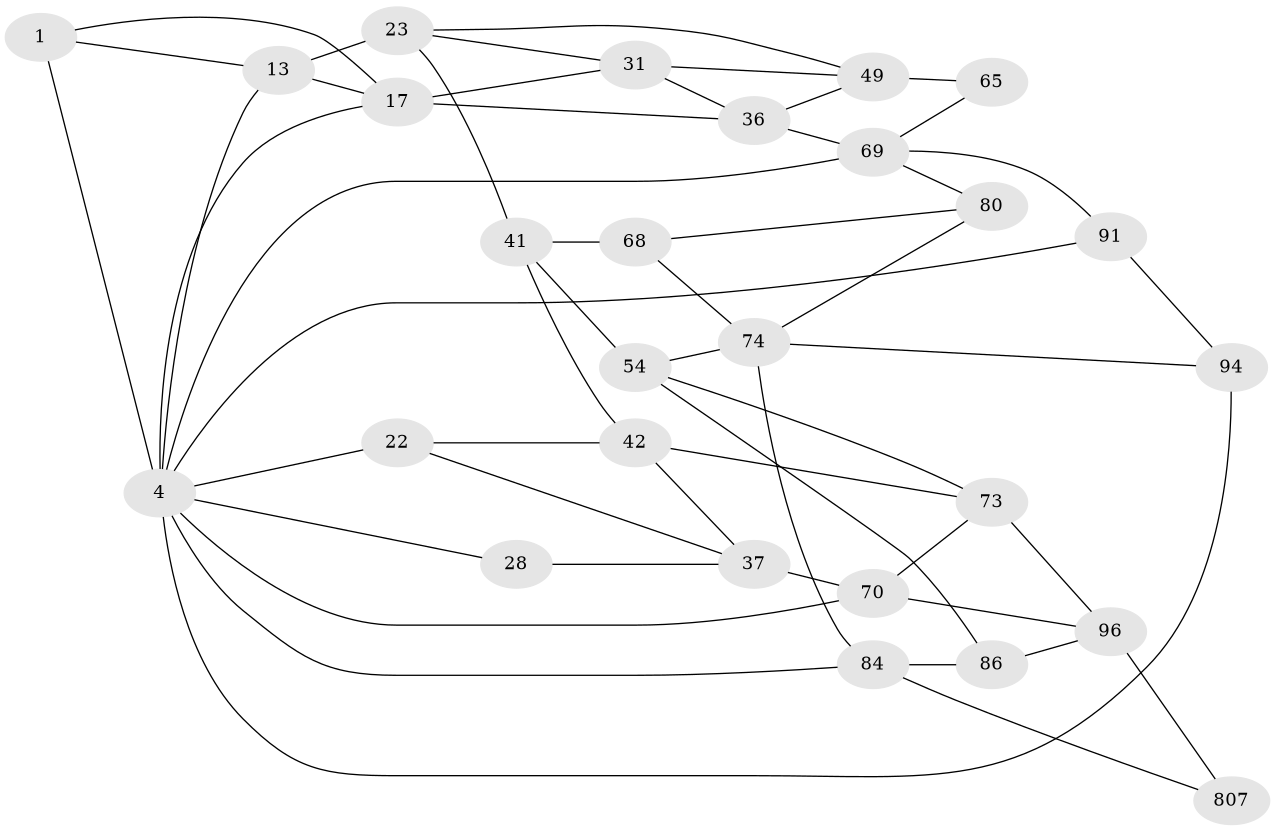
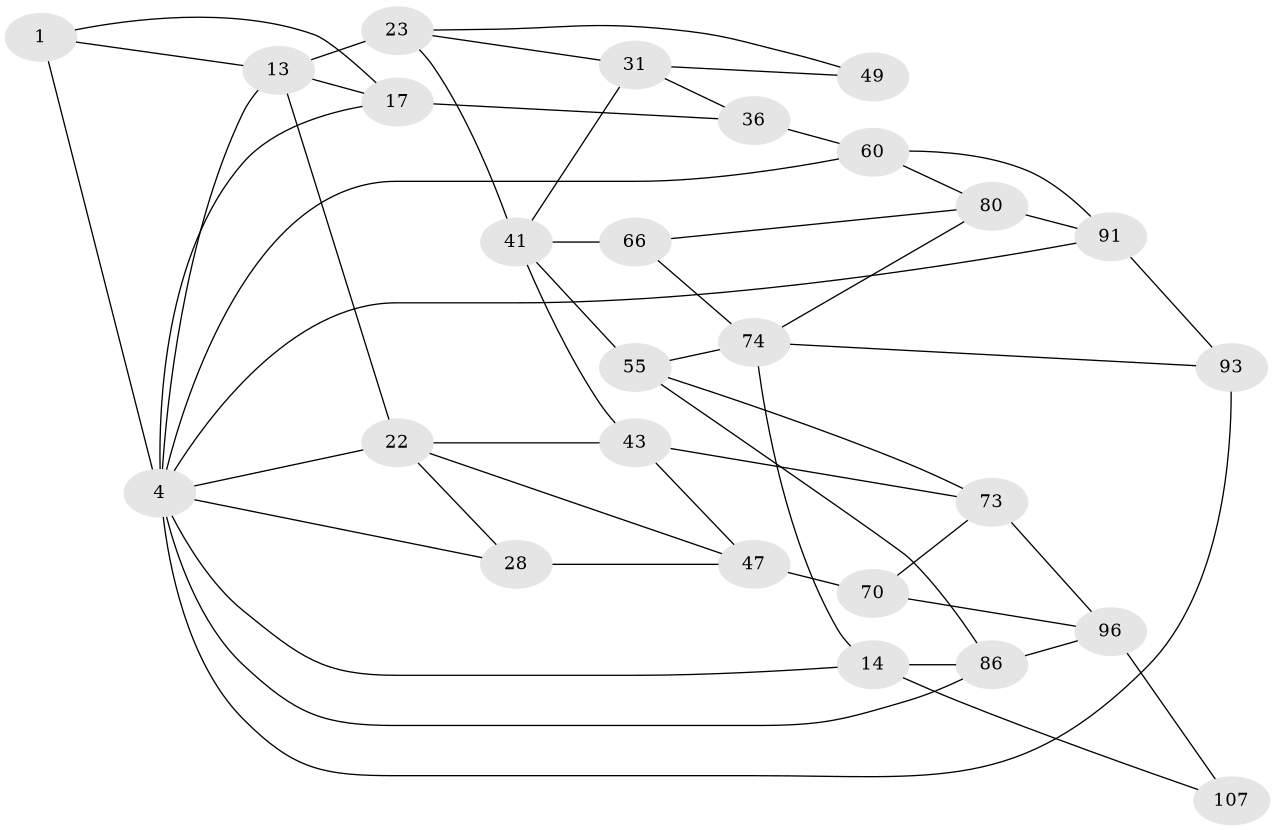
(992, 82) -> none
(516, 84) -> (576, 154)
(814, 99) -> none
(873, 152) -> (873, 152)
none -> (1051, 222)
(635, 242) -> (635, 242)
none -> (338, 257)
(635, 368) -> (635, 368)
(1232, 368) -> (1232, 368)
(635, 443) -> (635, 443)
none -> (457, 504)
(754, 564) -> (754, 564)
(494, 625) -> (514, 725)
(873, 665) -> (873, 665)
(1232, 801) -> (1232, 801)
